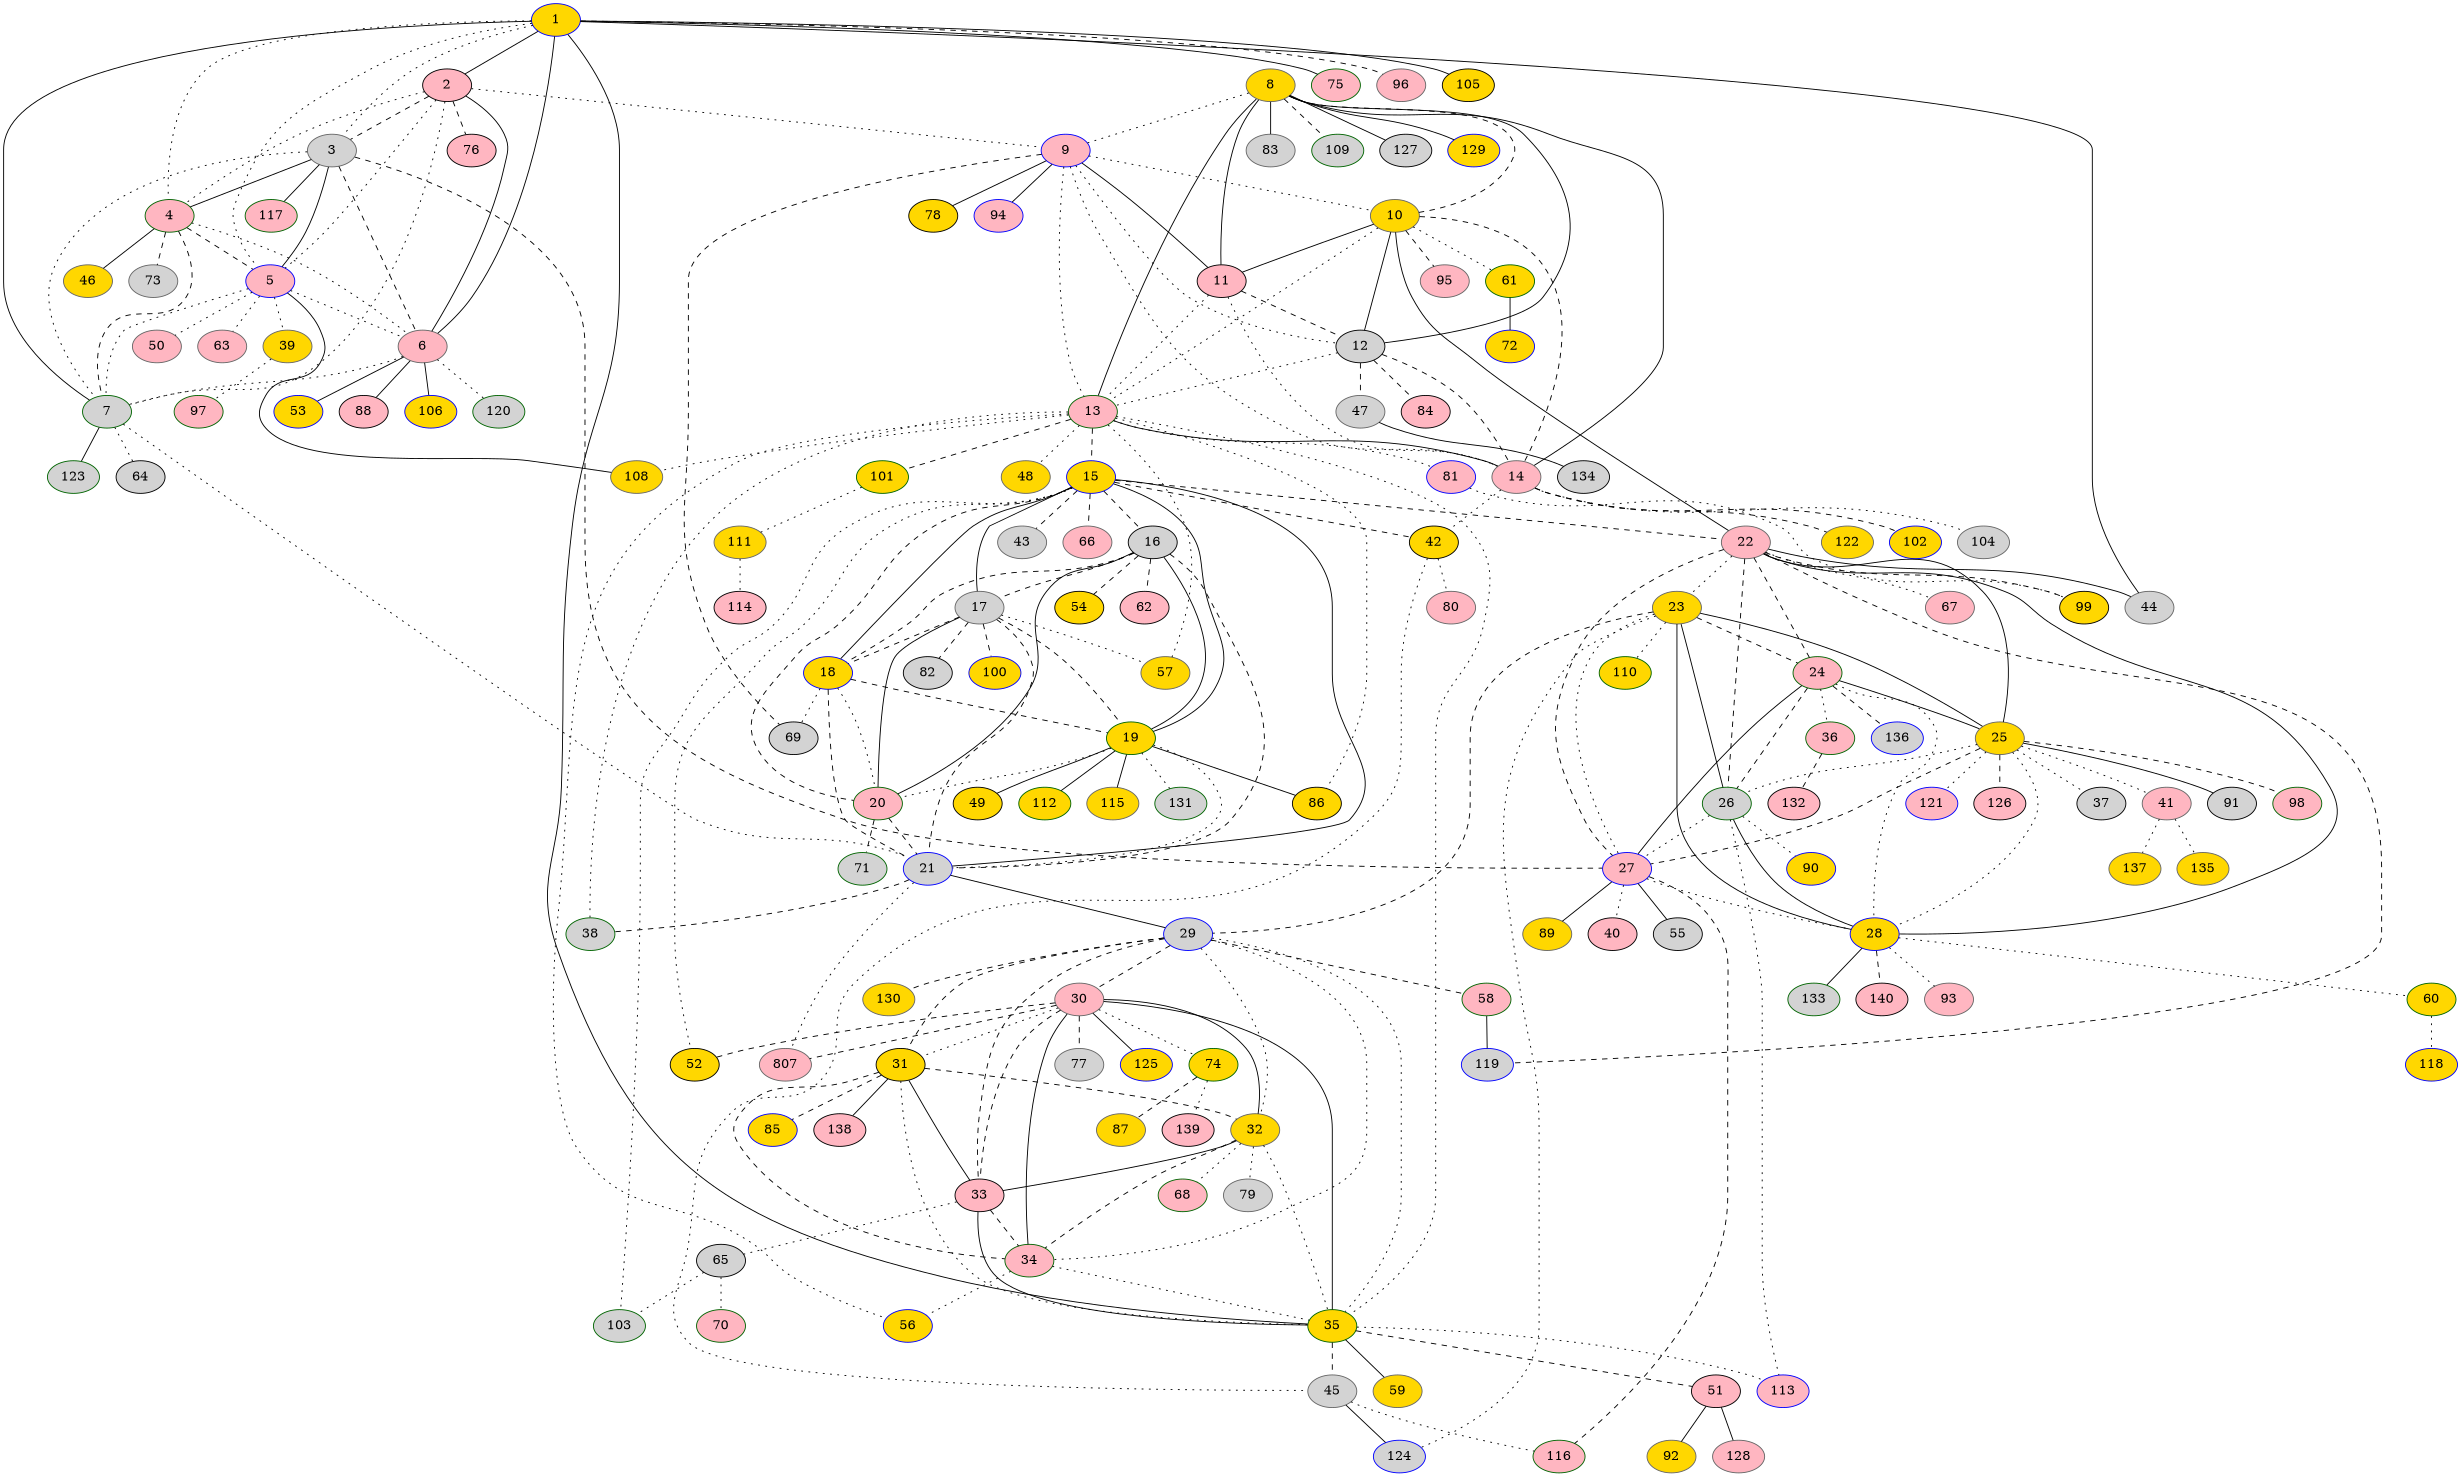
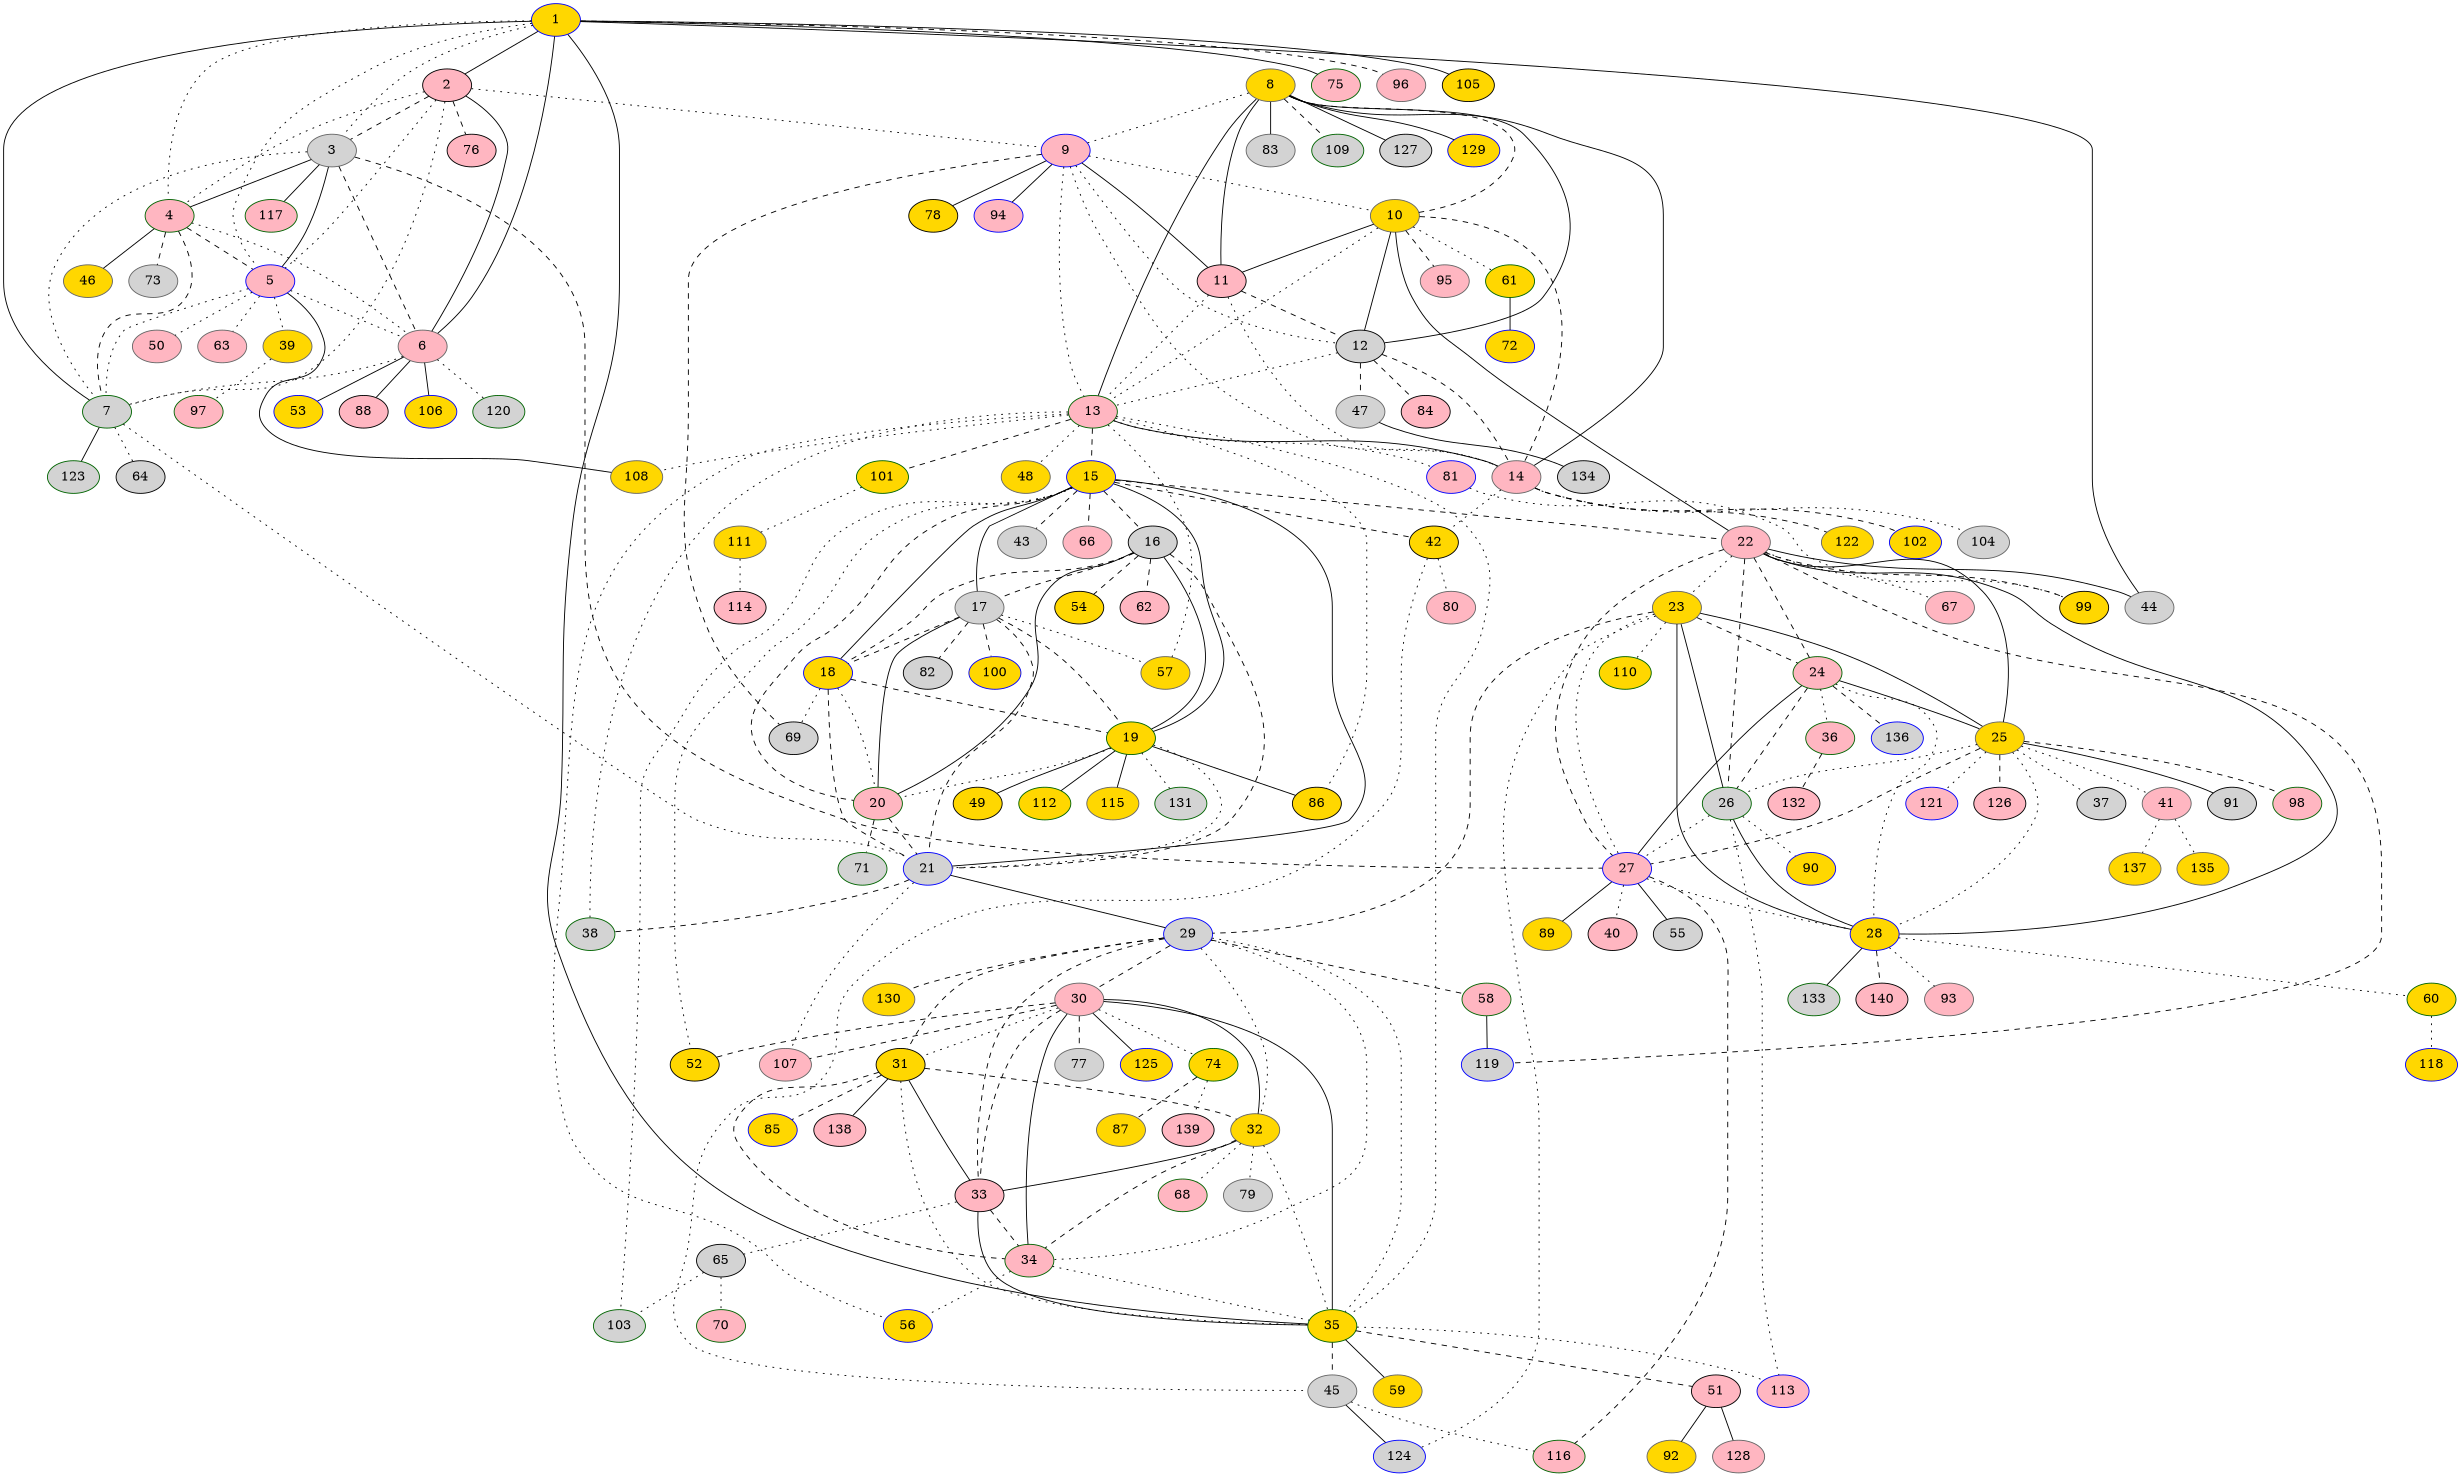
(785, 1065) -> (785, 1065)
